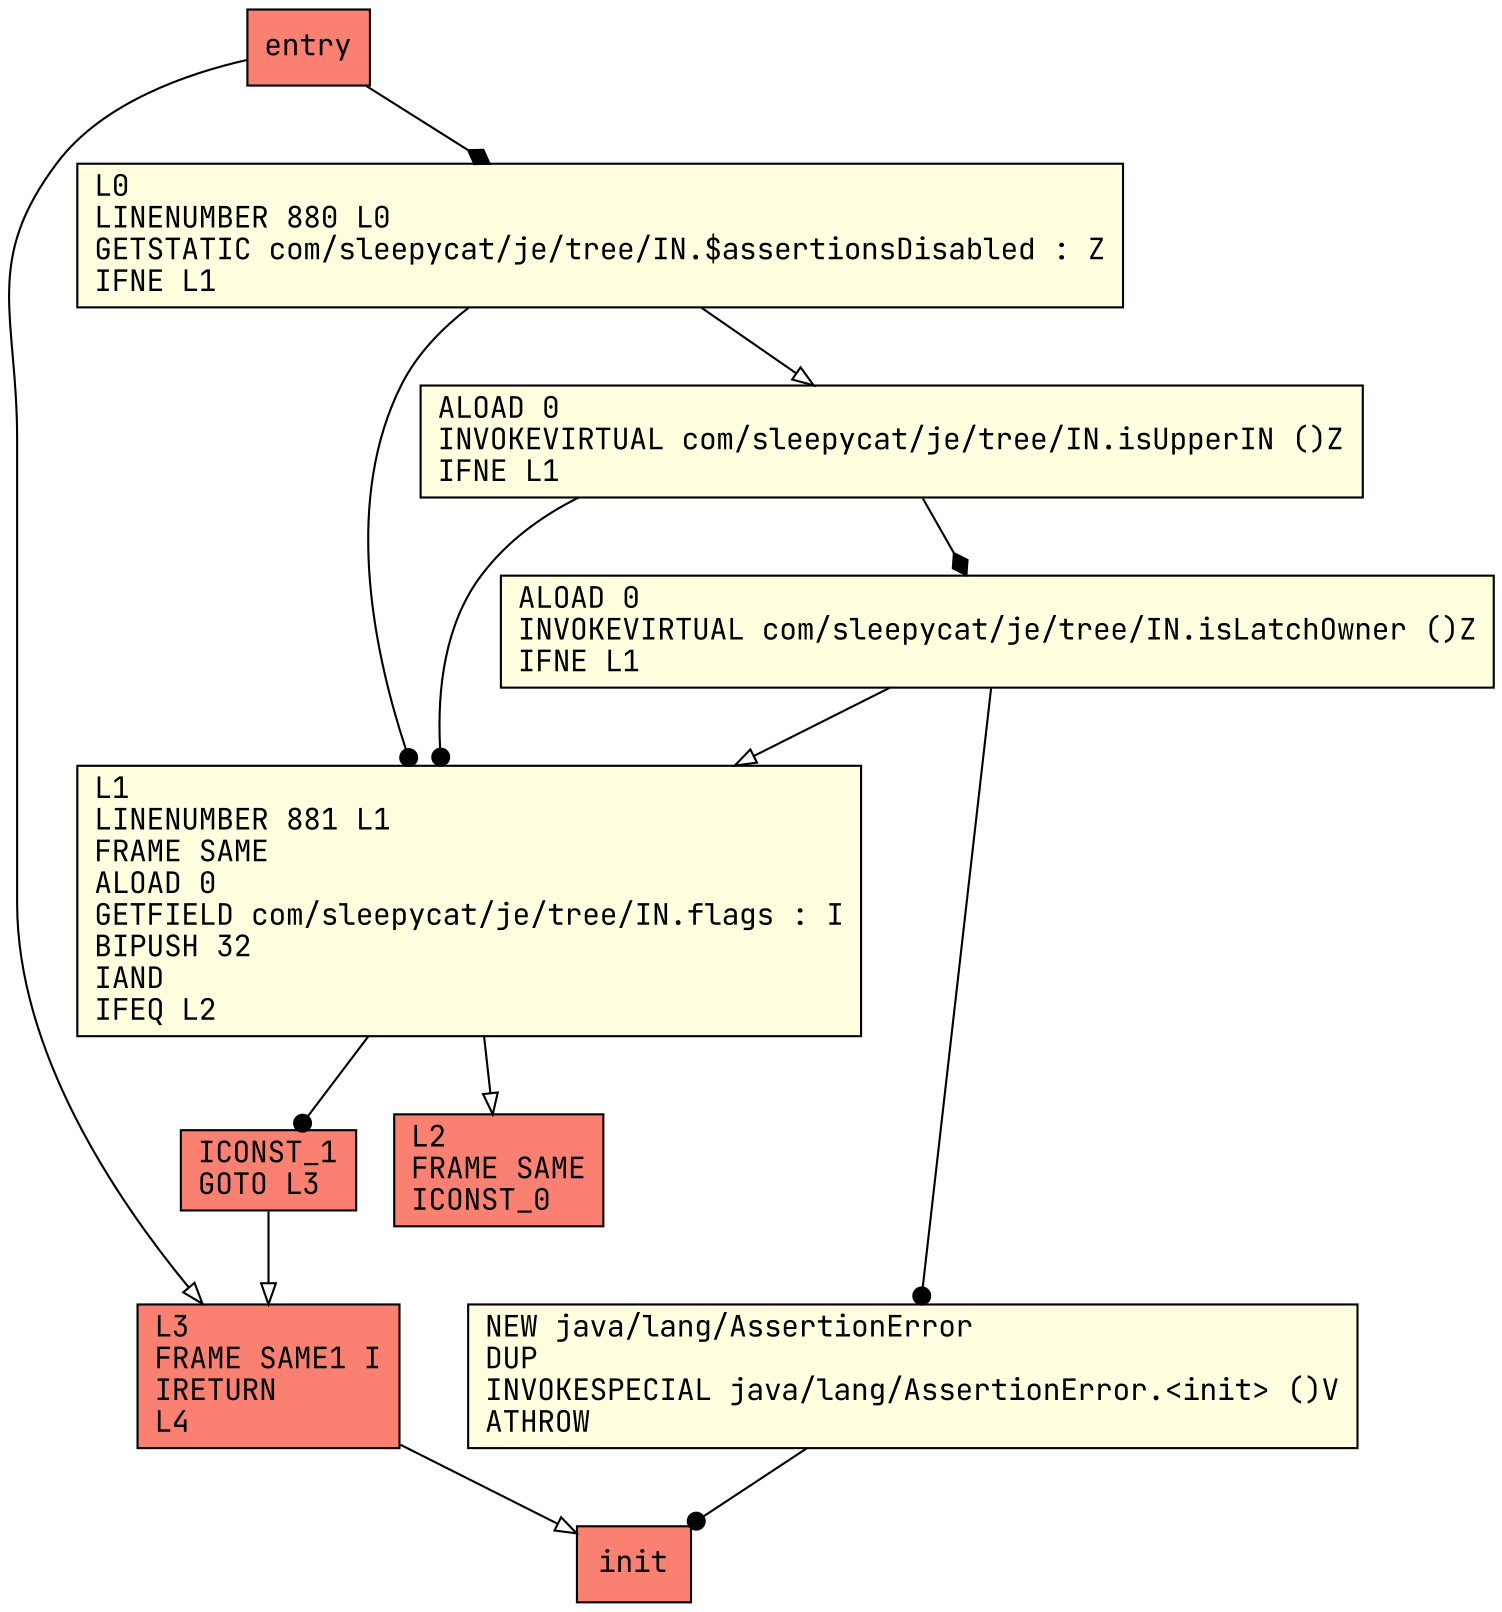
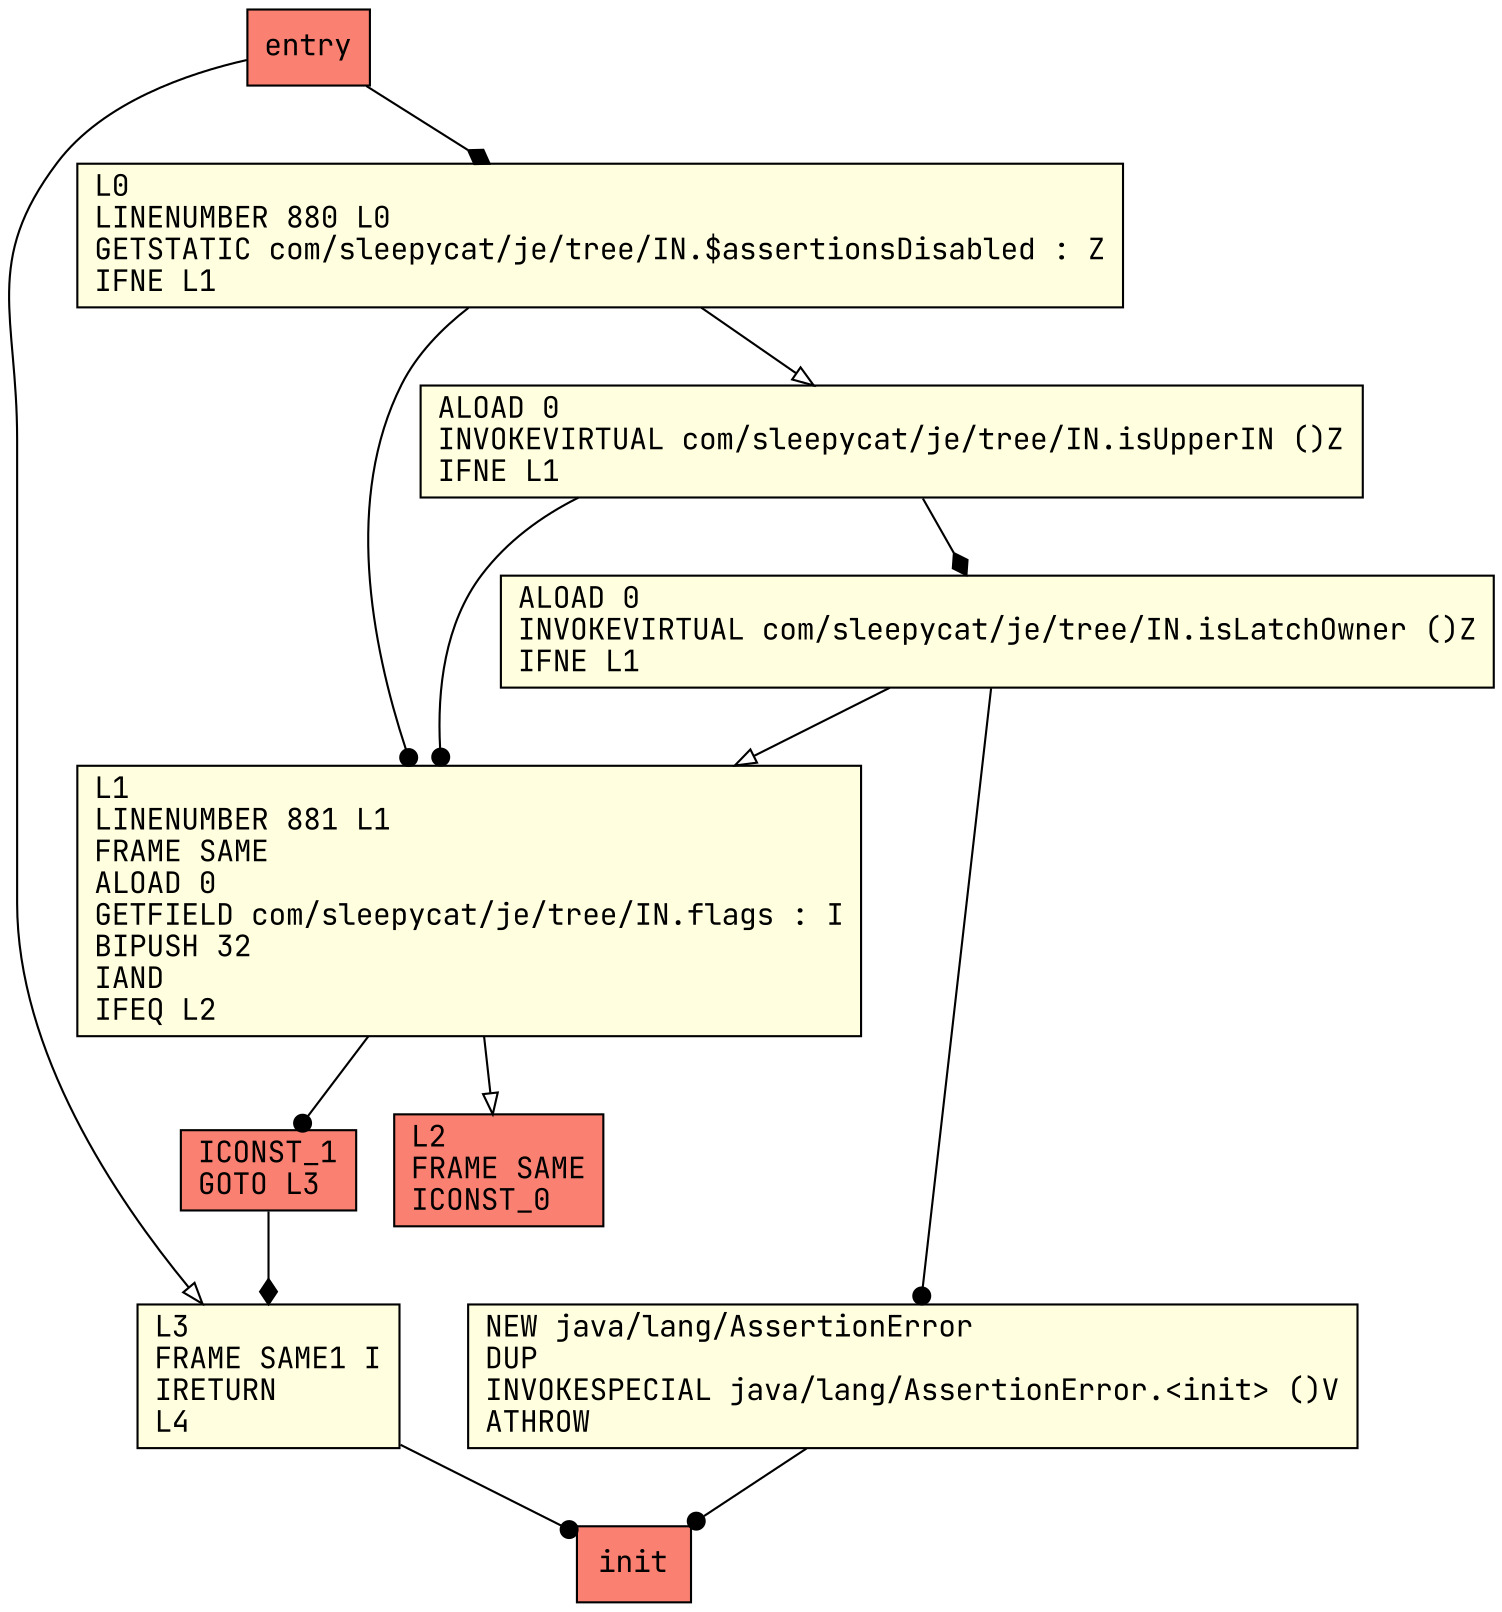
(269, 1247) -> (269, 1245)
(269, 1376) -> (269, 1376)
(479, 1484) -> (481, 1485)
